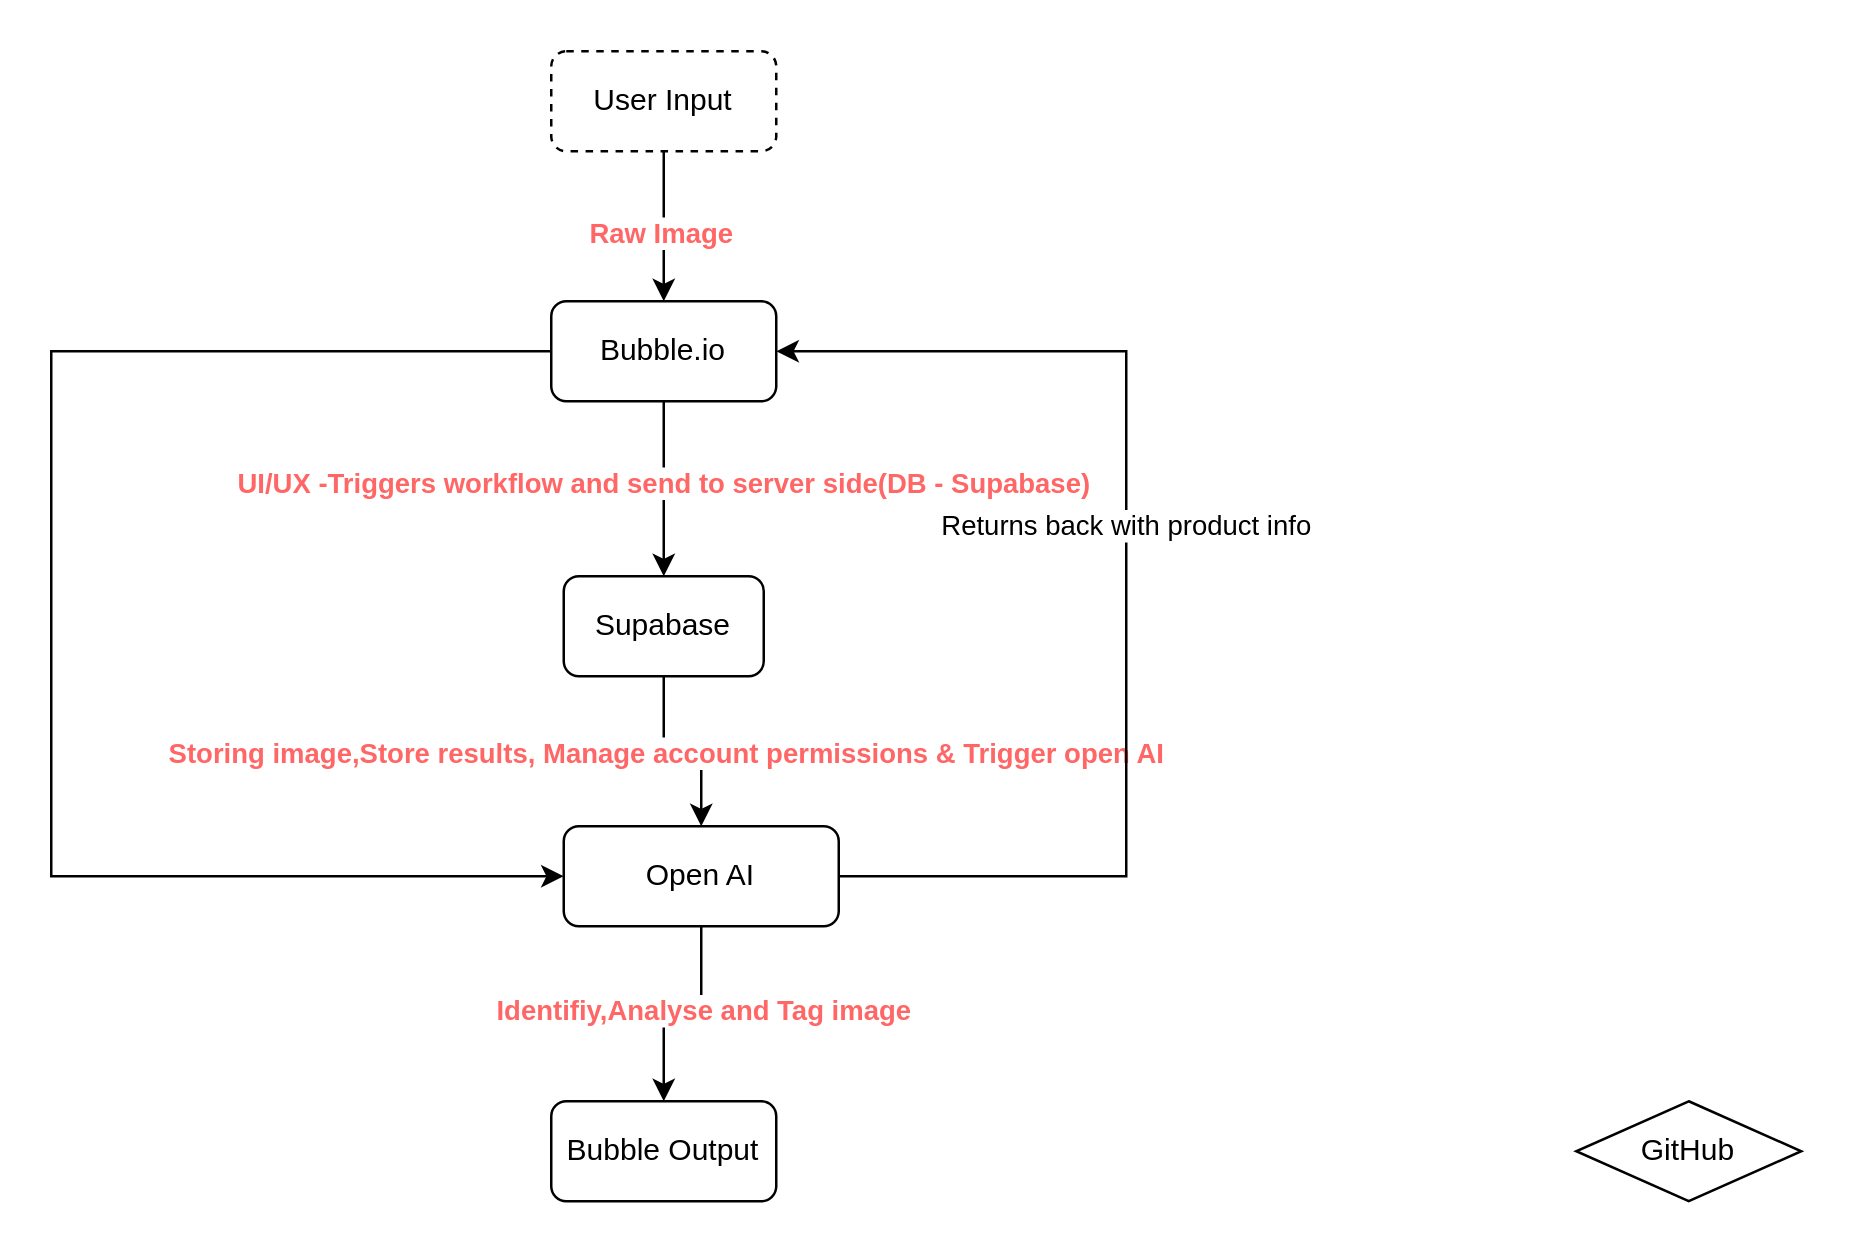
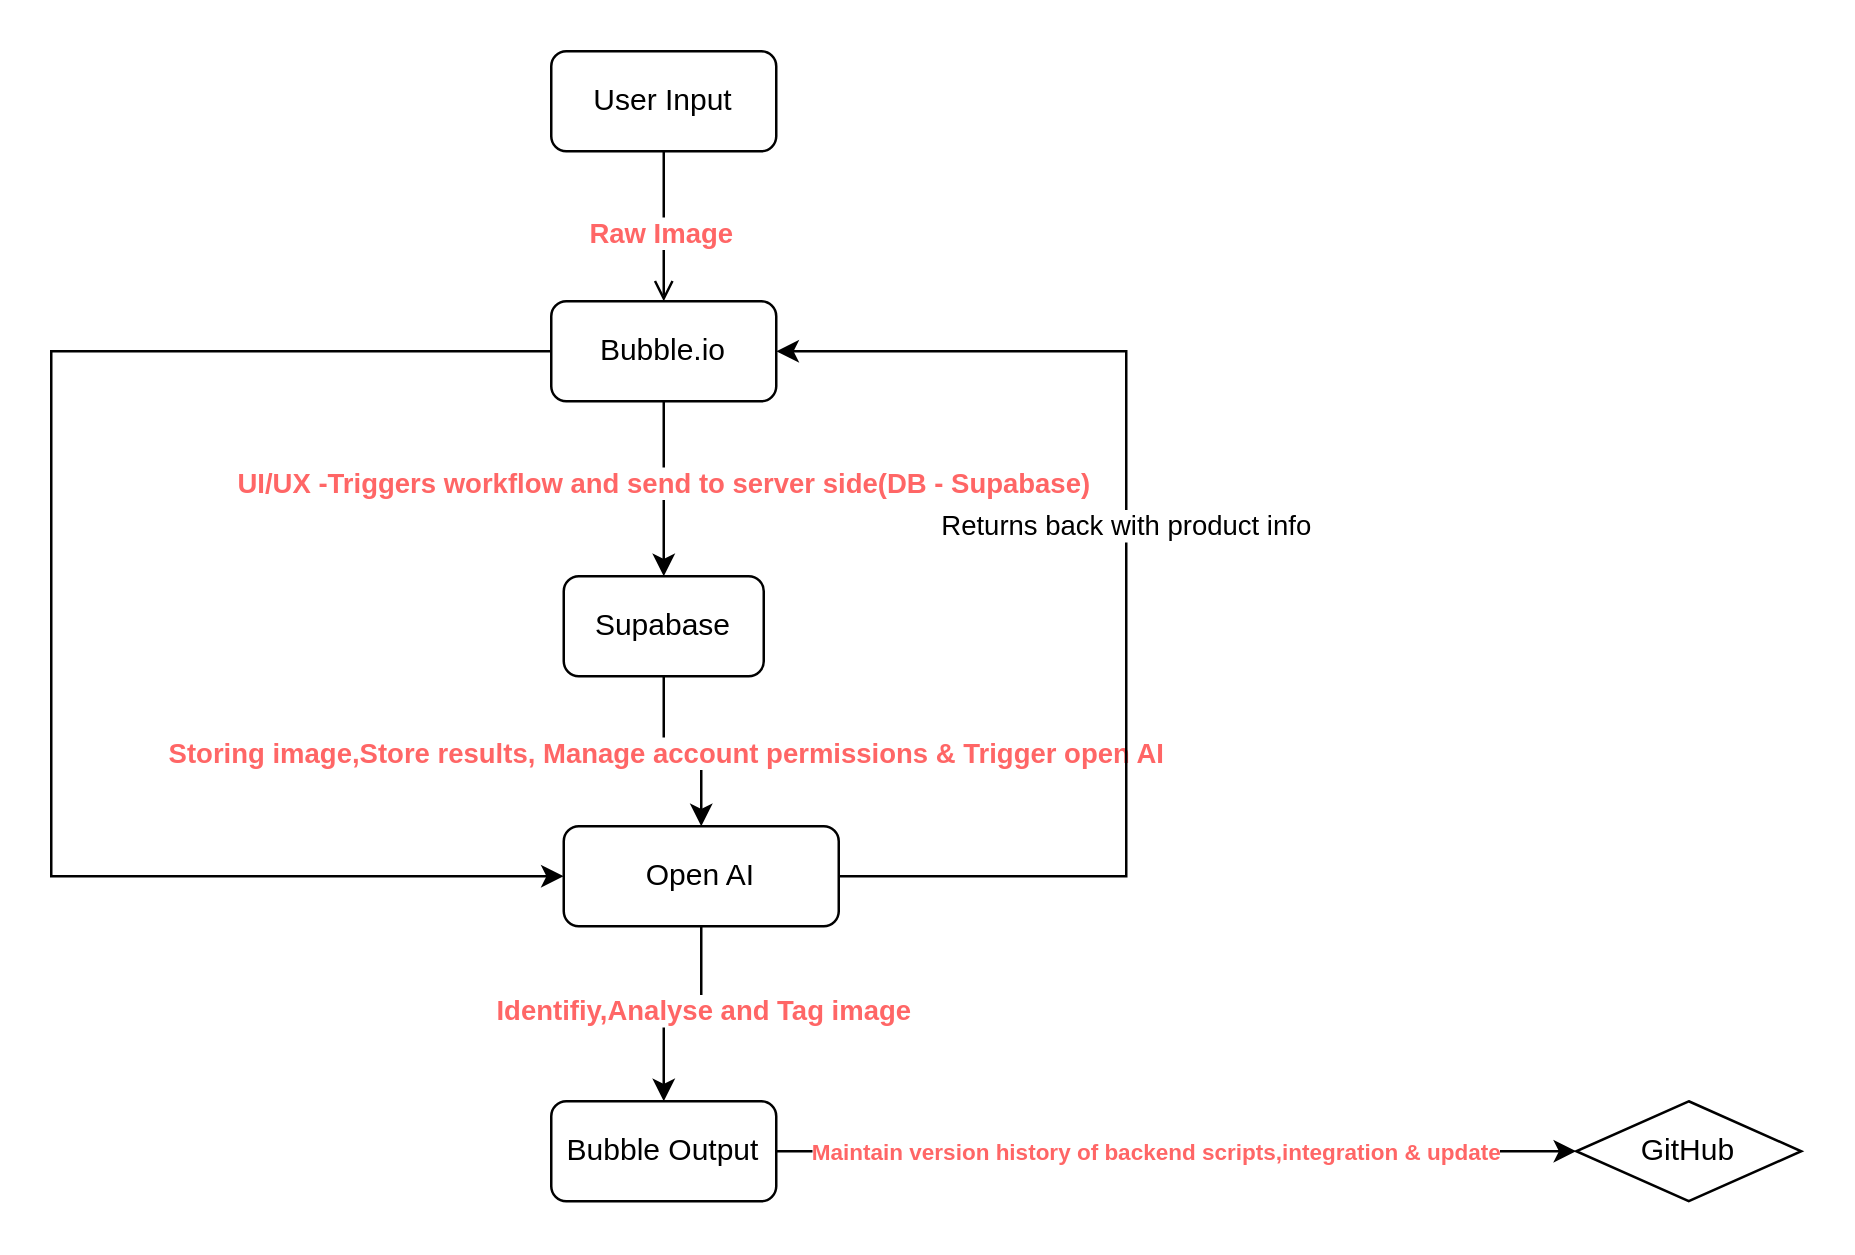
(664, 101) -> (664, 101)
(664, 283) -> (664, 287)
none -> (1097, 1151)
